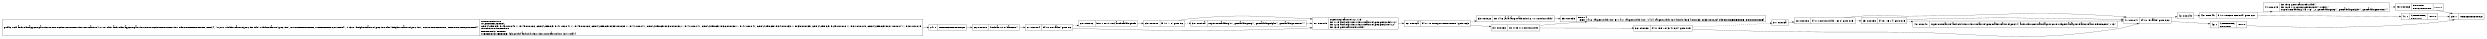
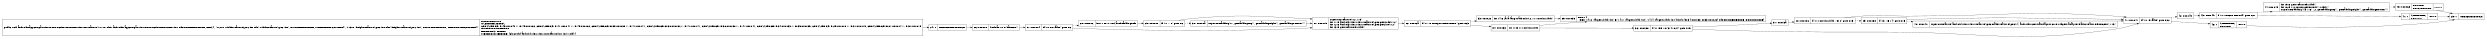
(1731, 25) -> (1731, 25)
